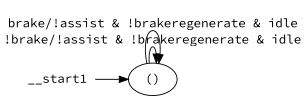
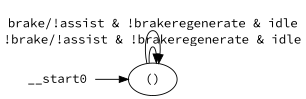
(58, 79) -> (58, 79)
